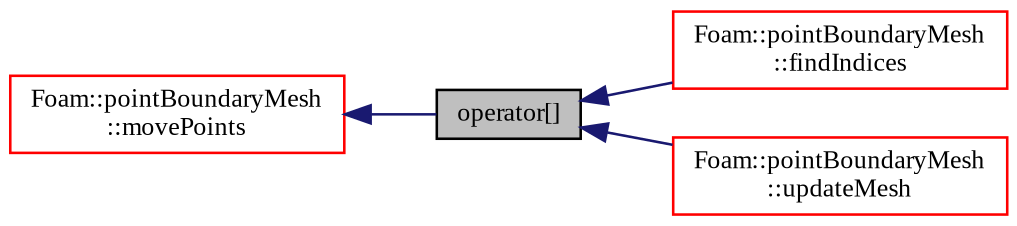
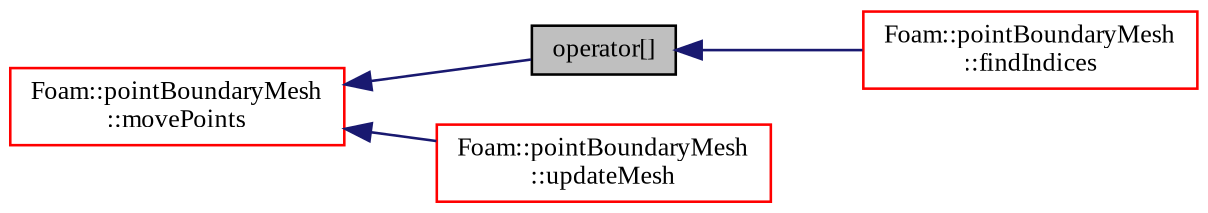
(640, 139) -> (404, 137)
